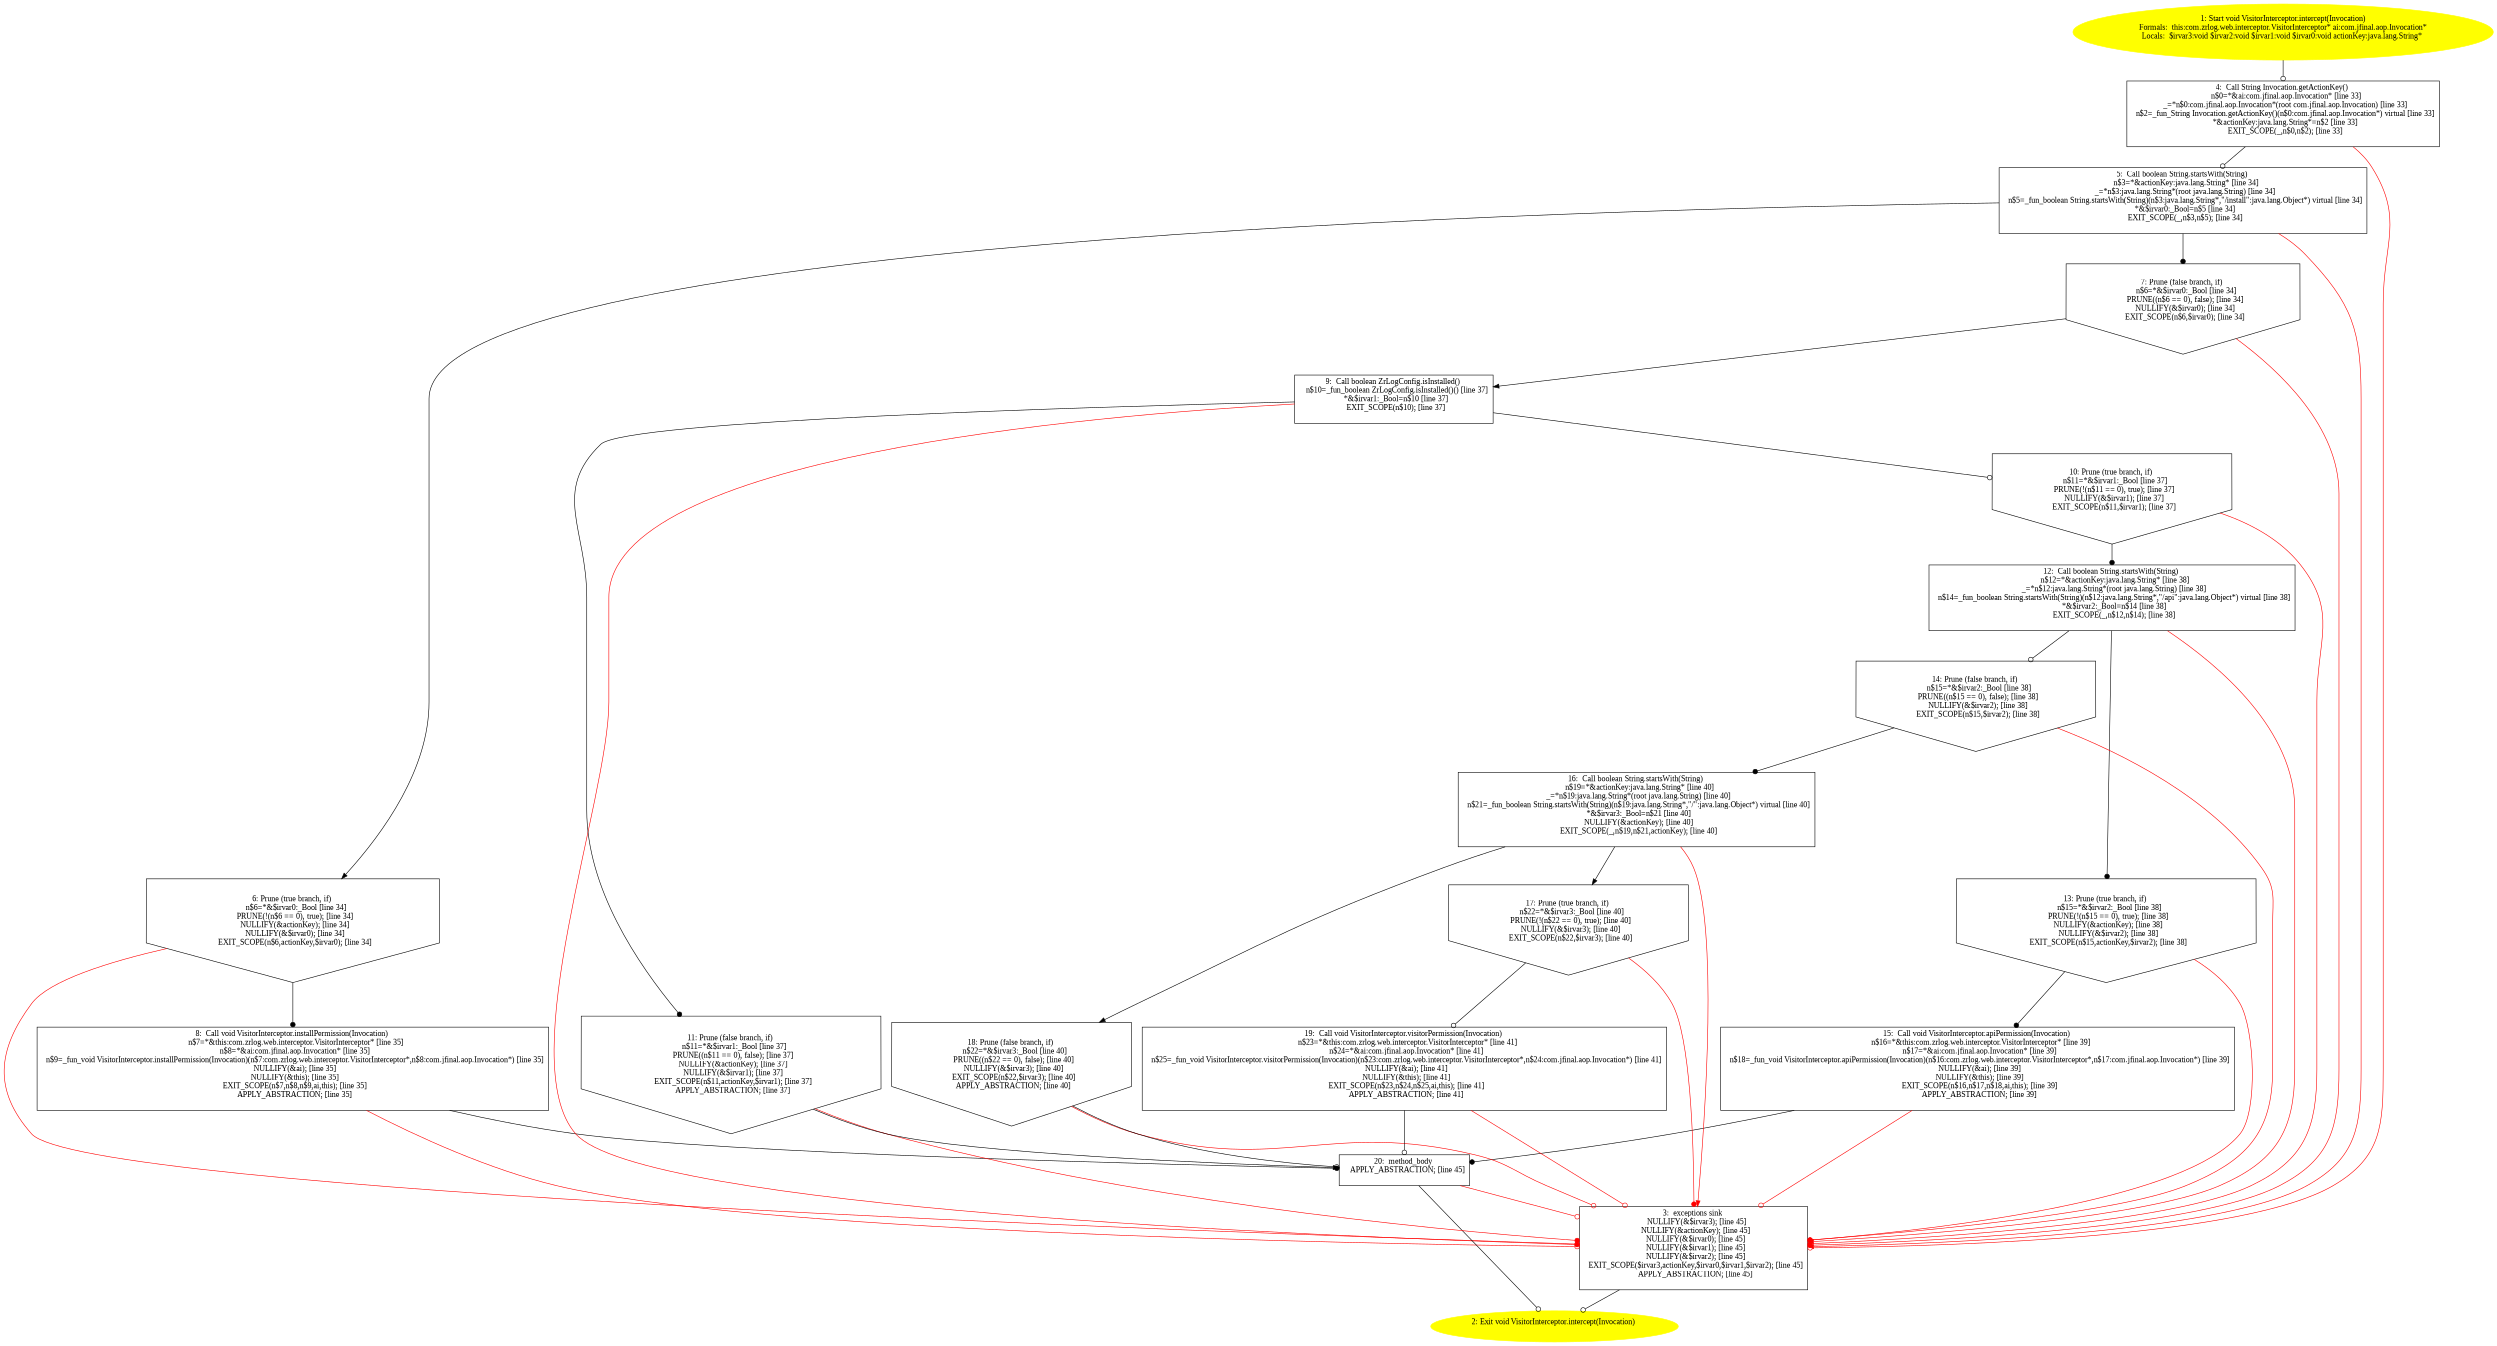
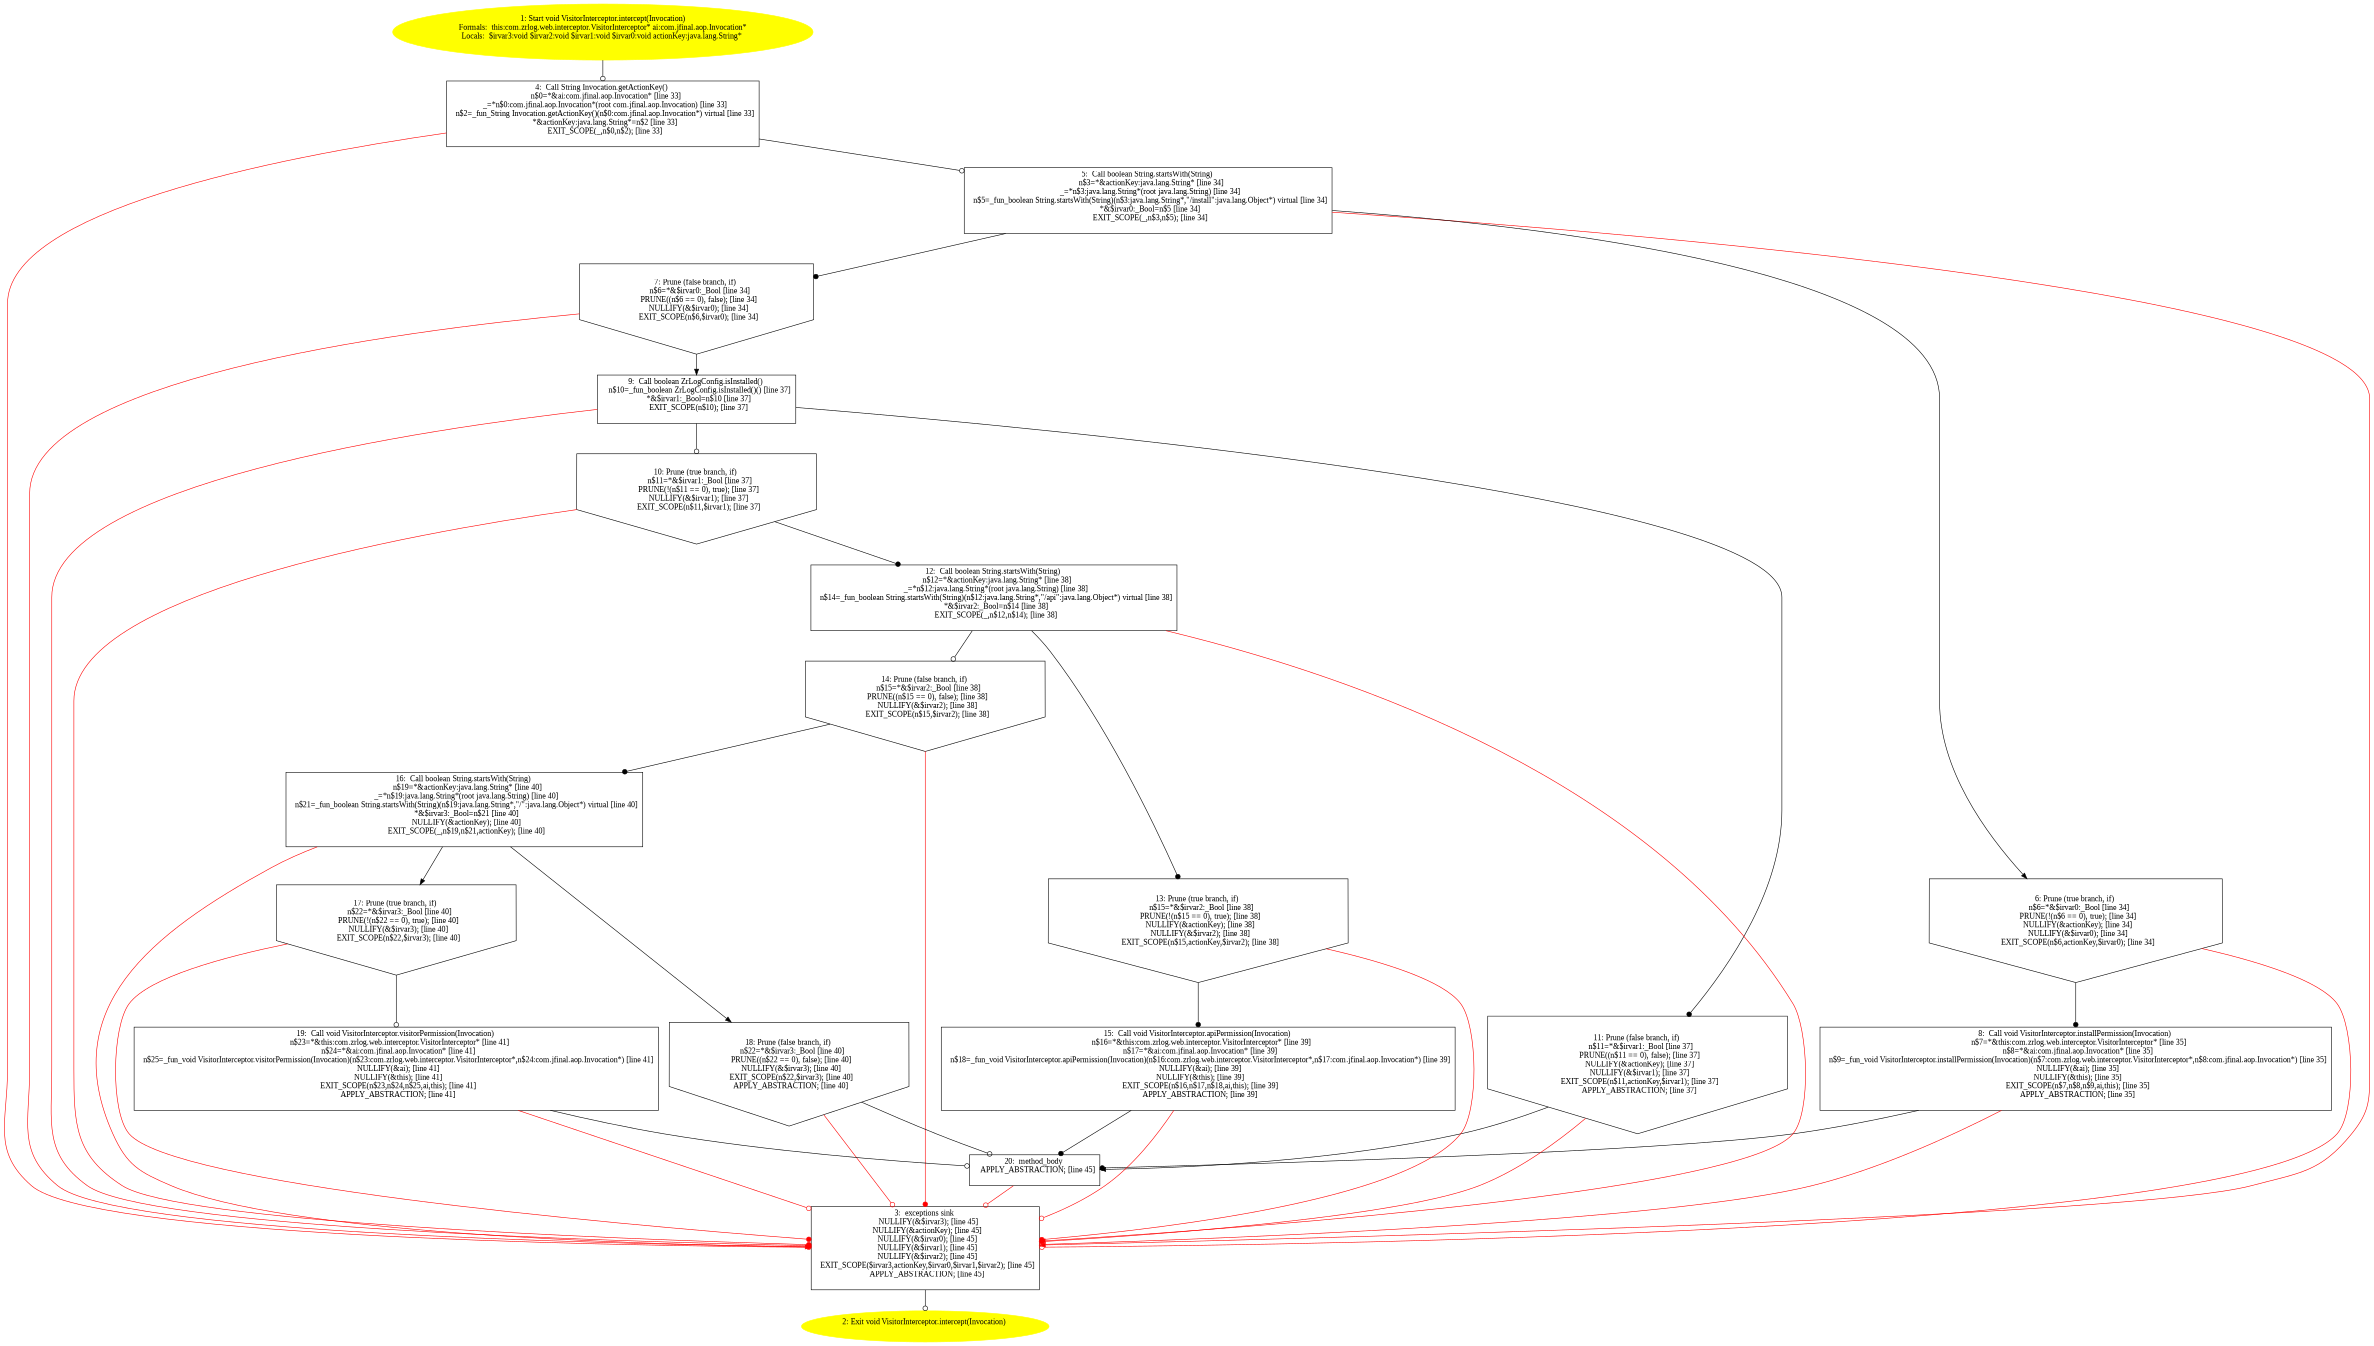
(1481, 1250) -> none
